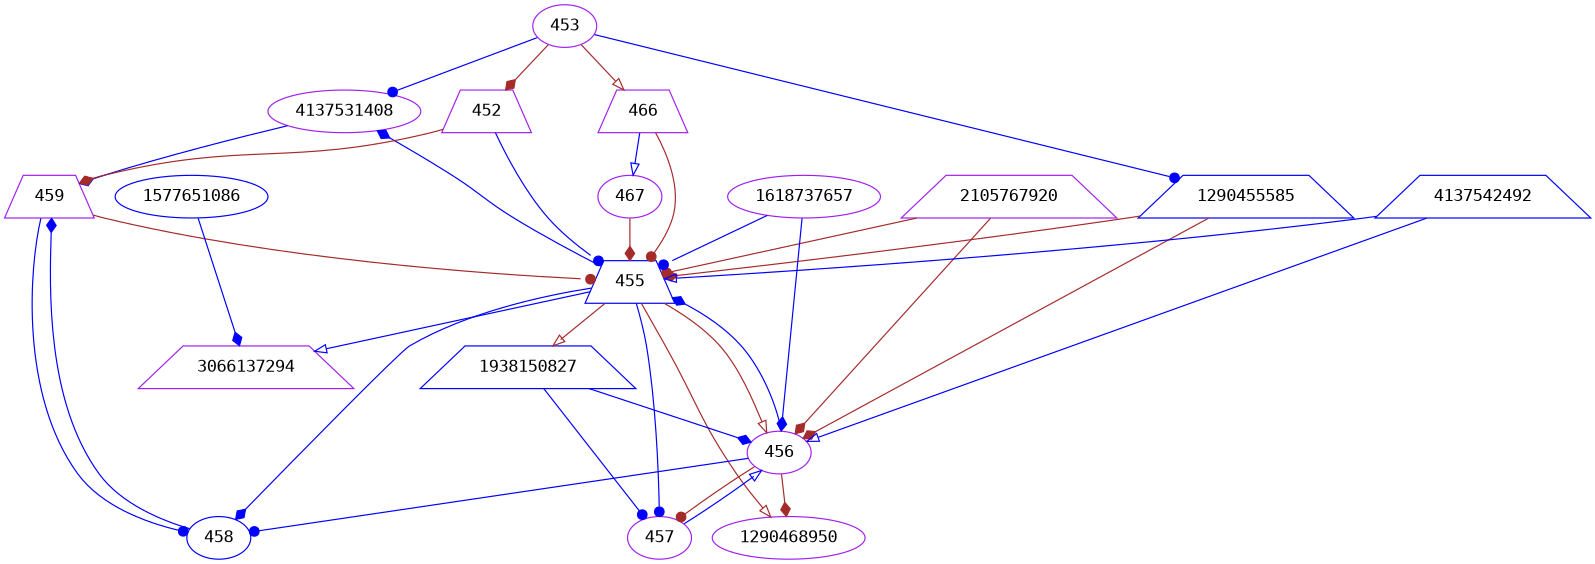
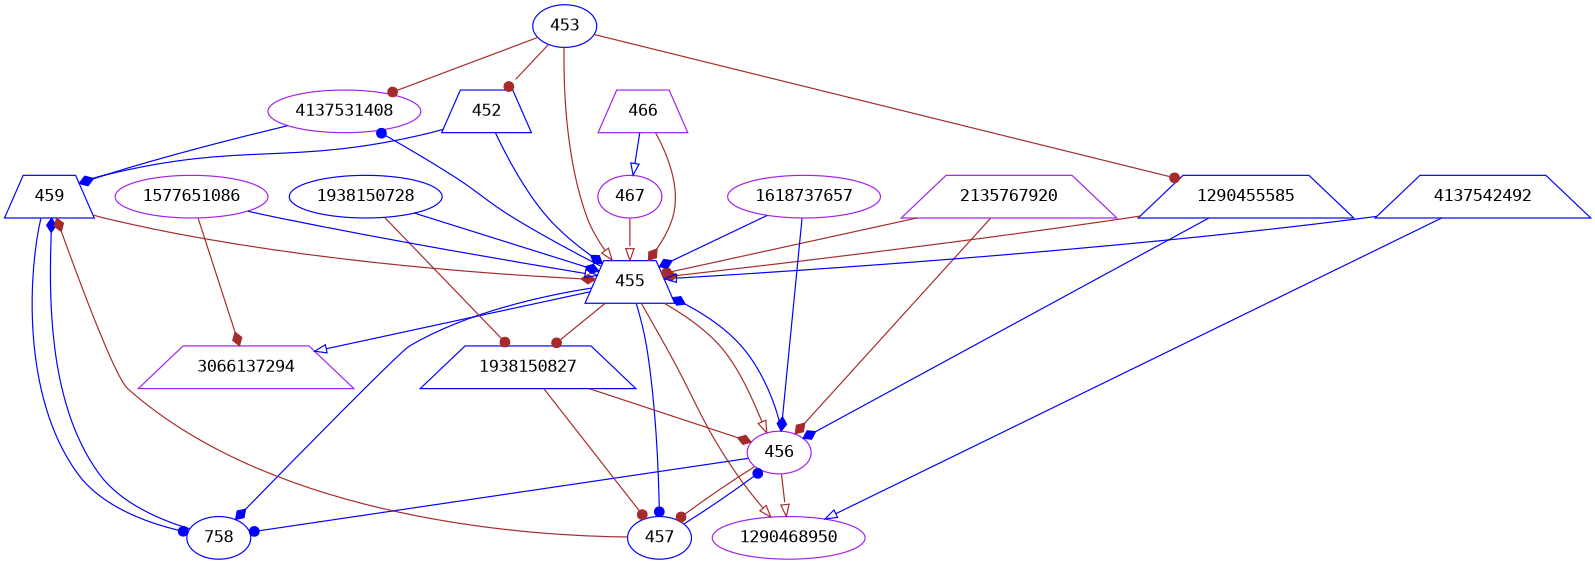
(565, 26) -> (565, 26)
(532, 62) -> (532, 62)
(598, 63) -> (571, 152)
(467, 64) -> (467, 64)
(882, 106) -> (882, 106)
(487, 111) -> (487, 111)
(268, 154) -> (268, 154)
(675, 193) -> (675, 193)
(49, 197) -> (49, 197)
(192, 197) -> (192, 197)
none -> (366, 197)
(1009, 197) -> (1009, 197)
(535, 201) -> (535, 201)
(492, 203) -> (492, 203)
(630, 232) -> (630, 232)
(720, 238) -> (720, 238)
none -> (425, 246)
(335, 258) -> (335, 258)
(217, 275) -> (217, 275)
(583, 322) -> (583, 322)
(1012, 325) -> (1012, 325)
(1122, 328) -> (1139, 366)
(663, 413) -> (663, 413)
(592, 450) -> (592, 450)
none -> (300, 484)
(783, 488) -> (783, 488)
(719, 501) -> (719, 501)
(219, 538) -> (219, 538)
(660, 538) -> (660, 538)
